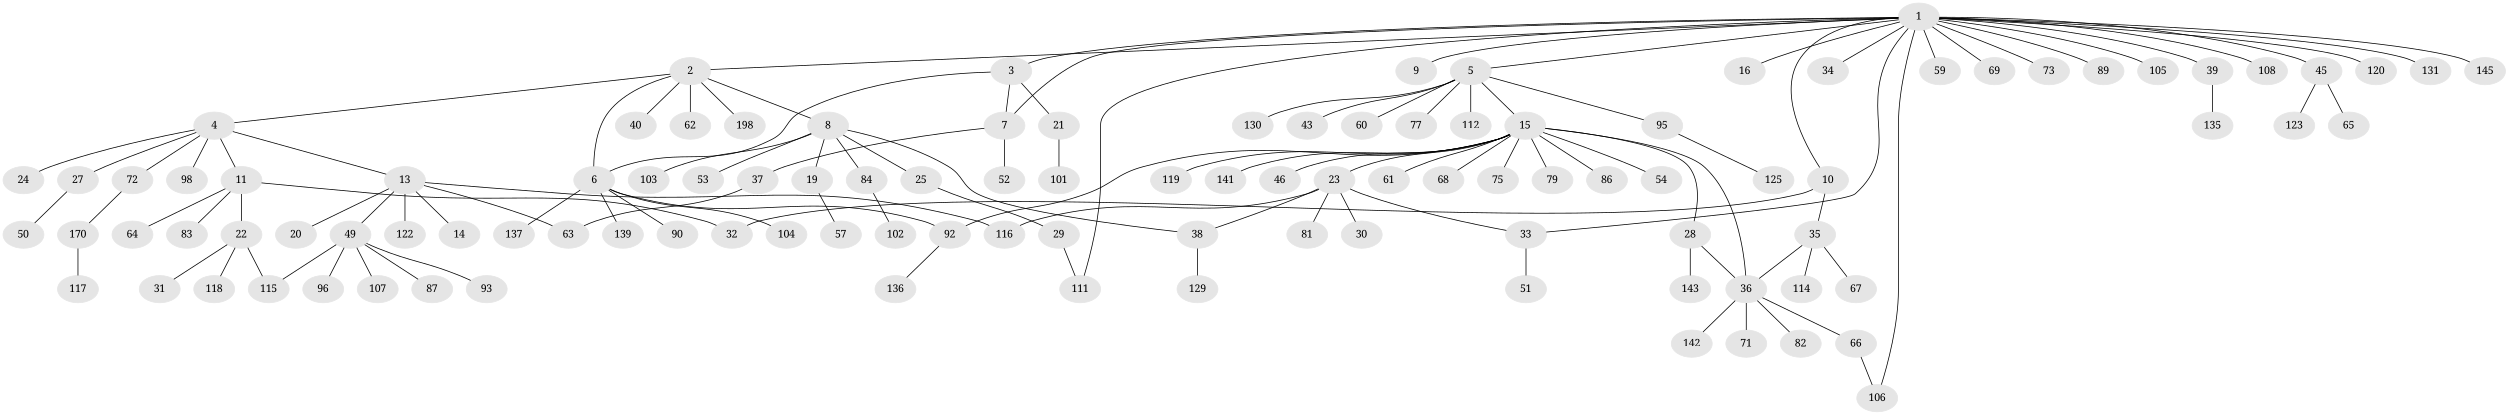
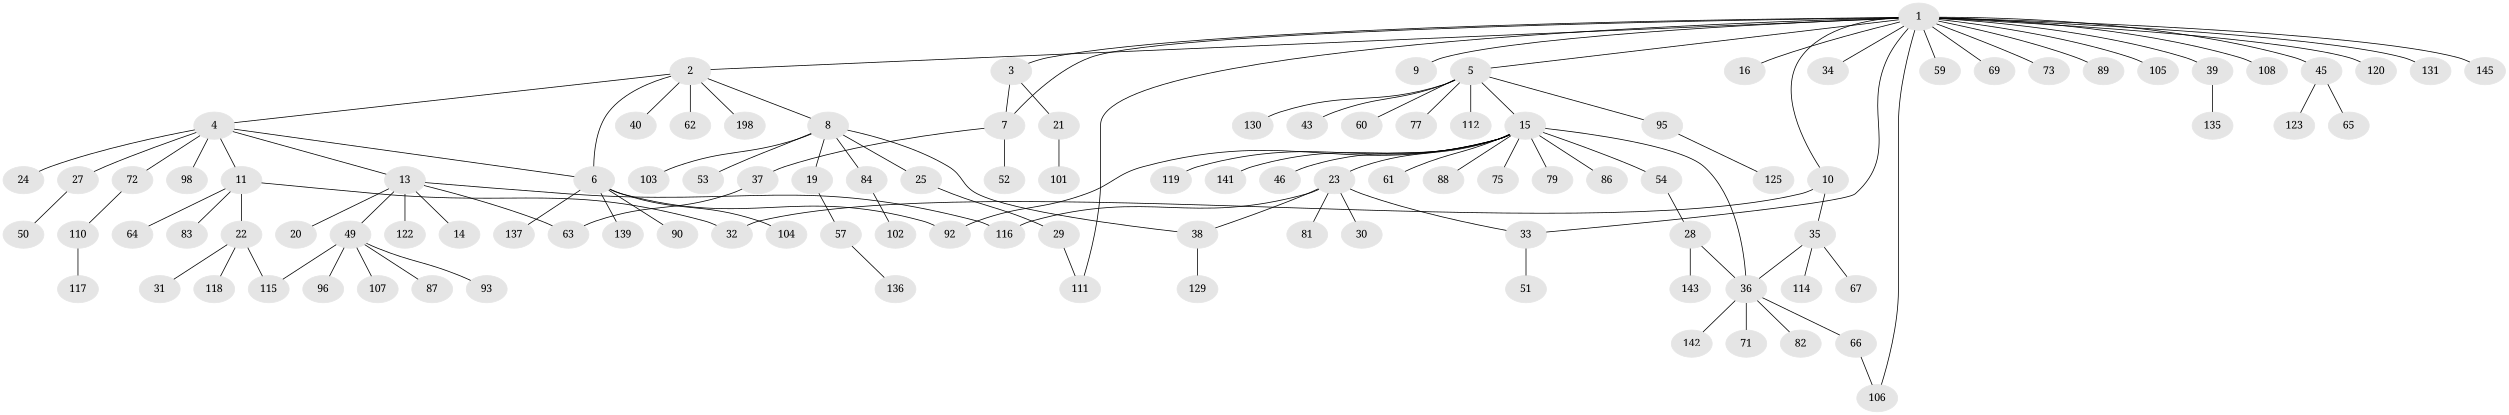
(805, 110) -> (404, 153)
(1681, 160) -> (1674, 205)
(1443, 180) -> (1443, 180)
(78, 235) -> (78, 235)
(923, 262) -> (868, 262)
